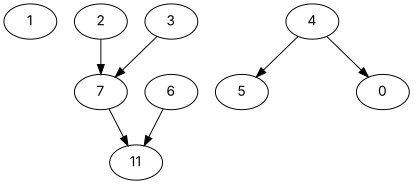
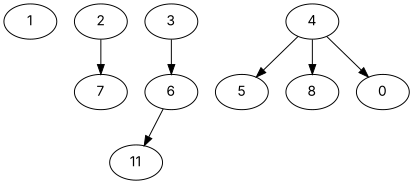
(140, 53) -> (171, 52)
none -> (312, 92)
(116, 123) -> none
